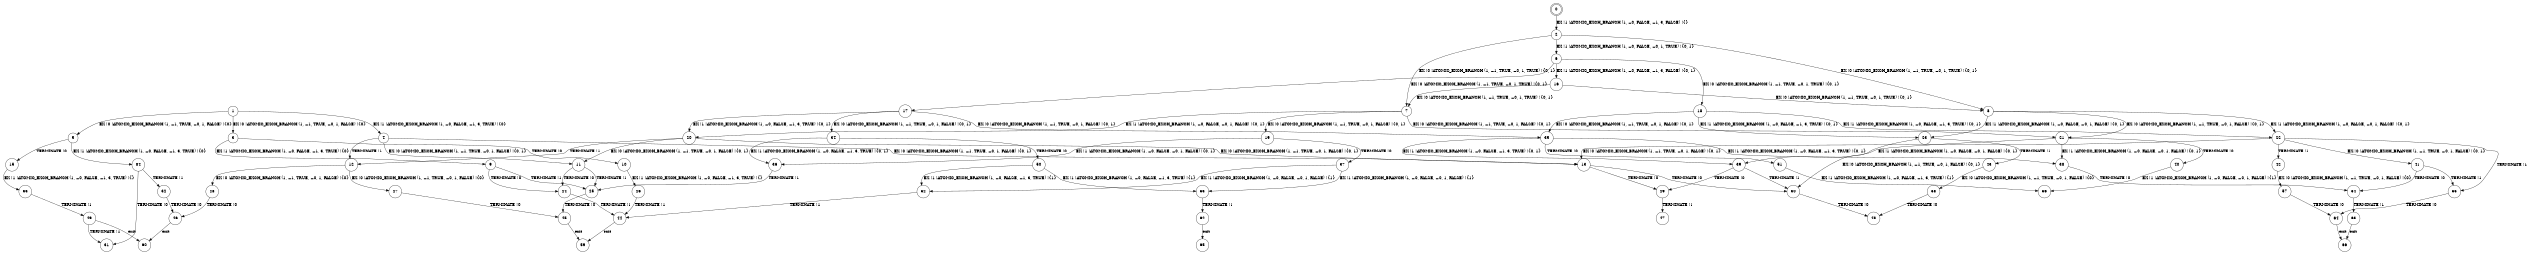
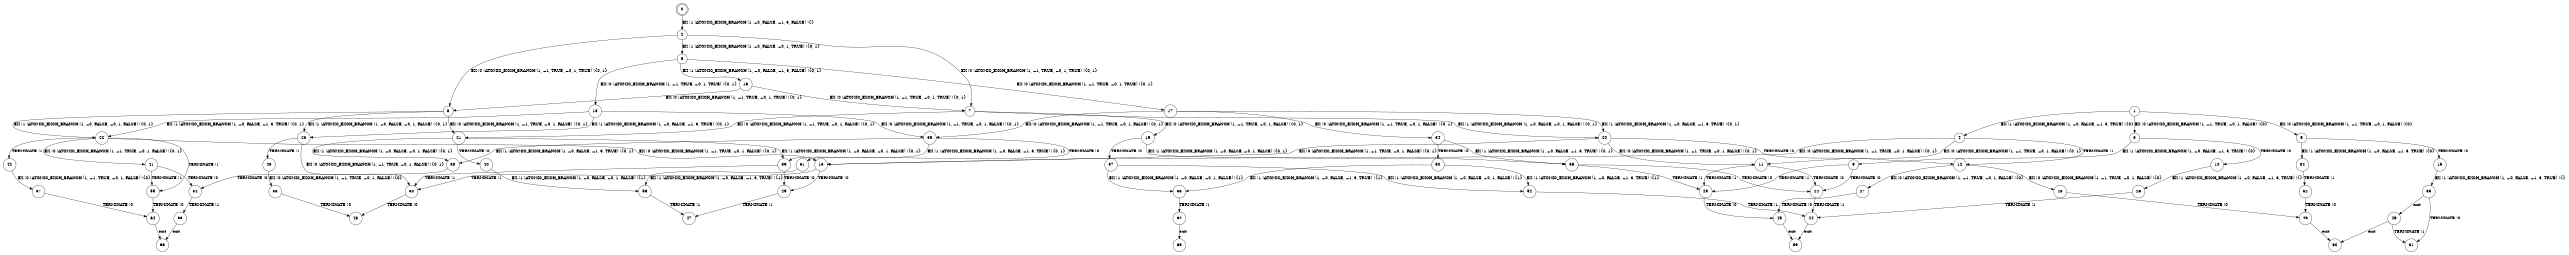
(585, 151) -> (1779, 151)
none -> (1695, 169)
(1687, 178) -> (487, 178)
none -> (666, 204)
(77, 205) -> (2417, 205)
(136, 213) -> (2429, 221)
